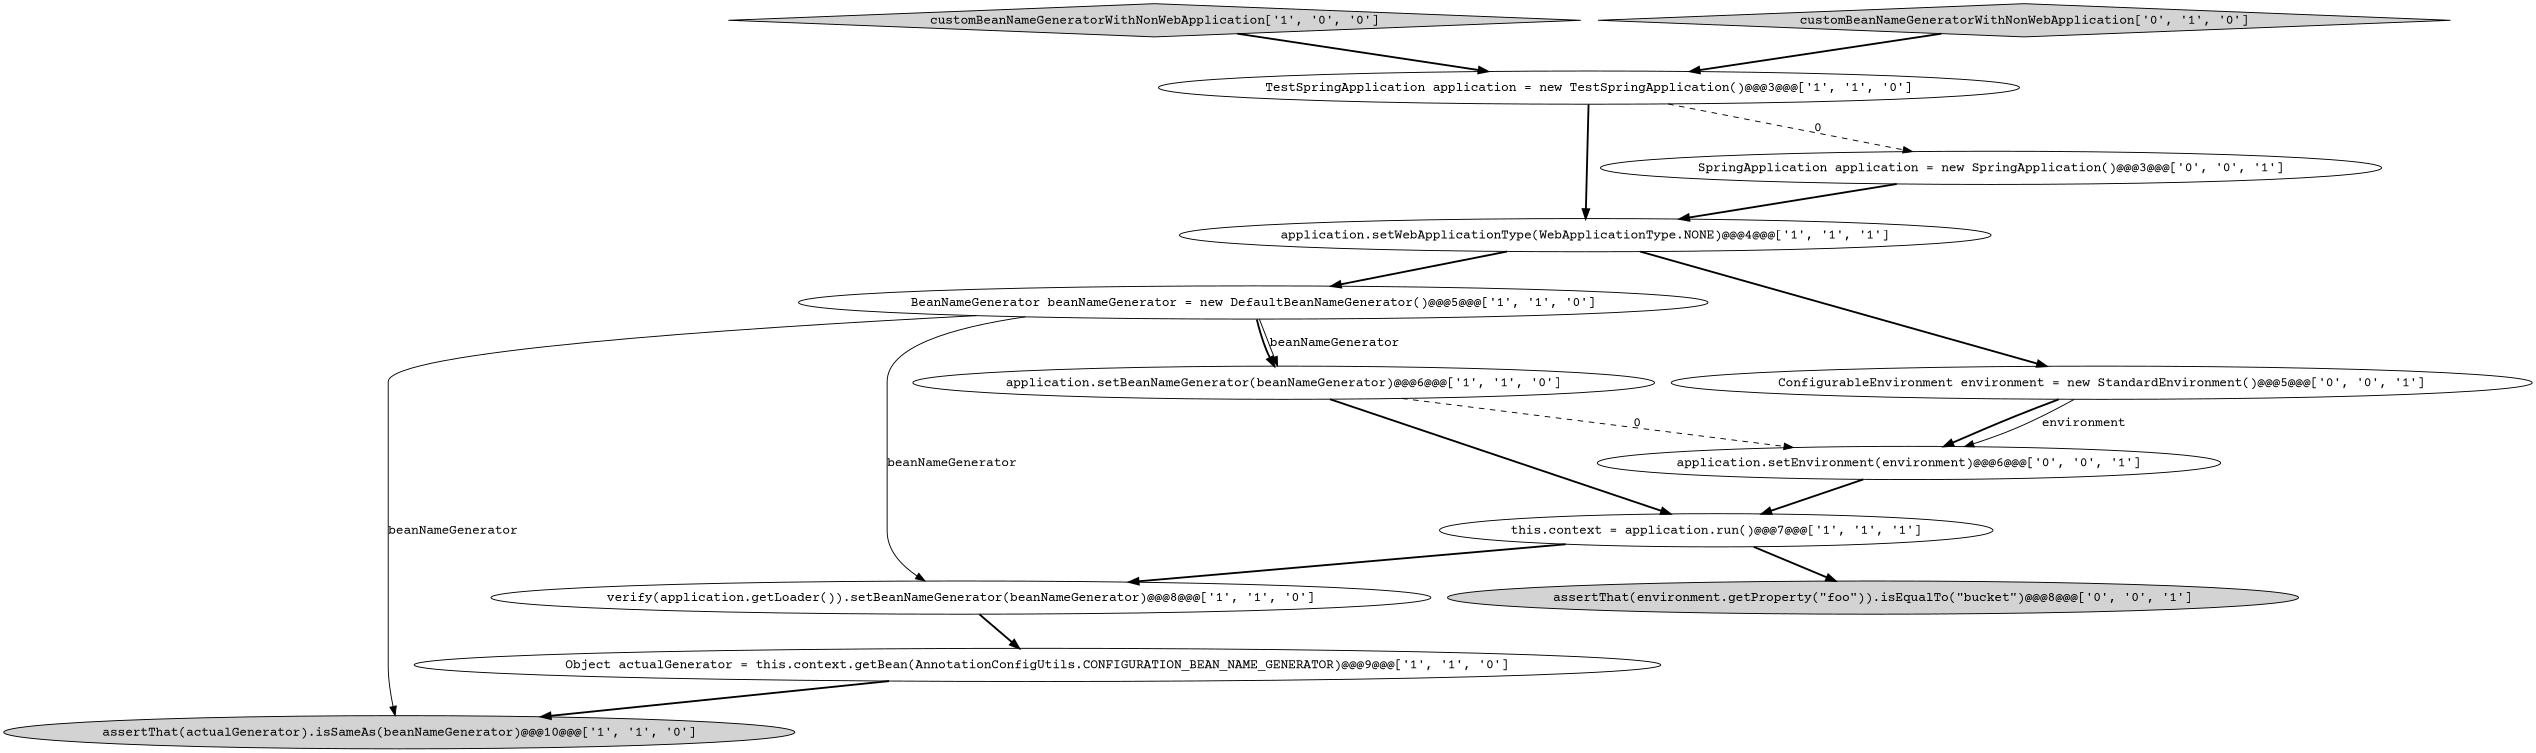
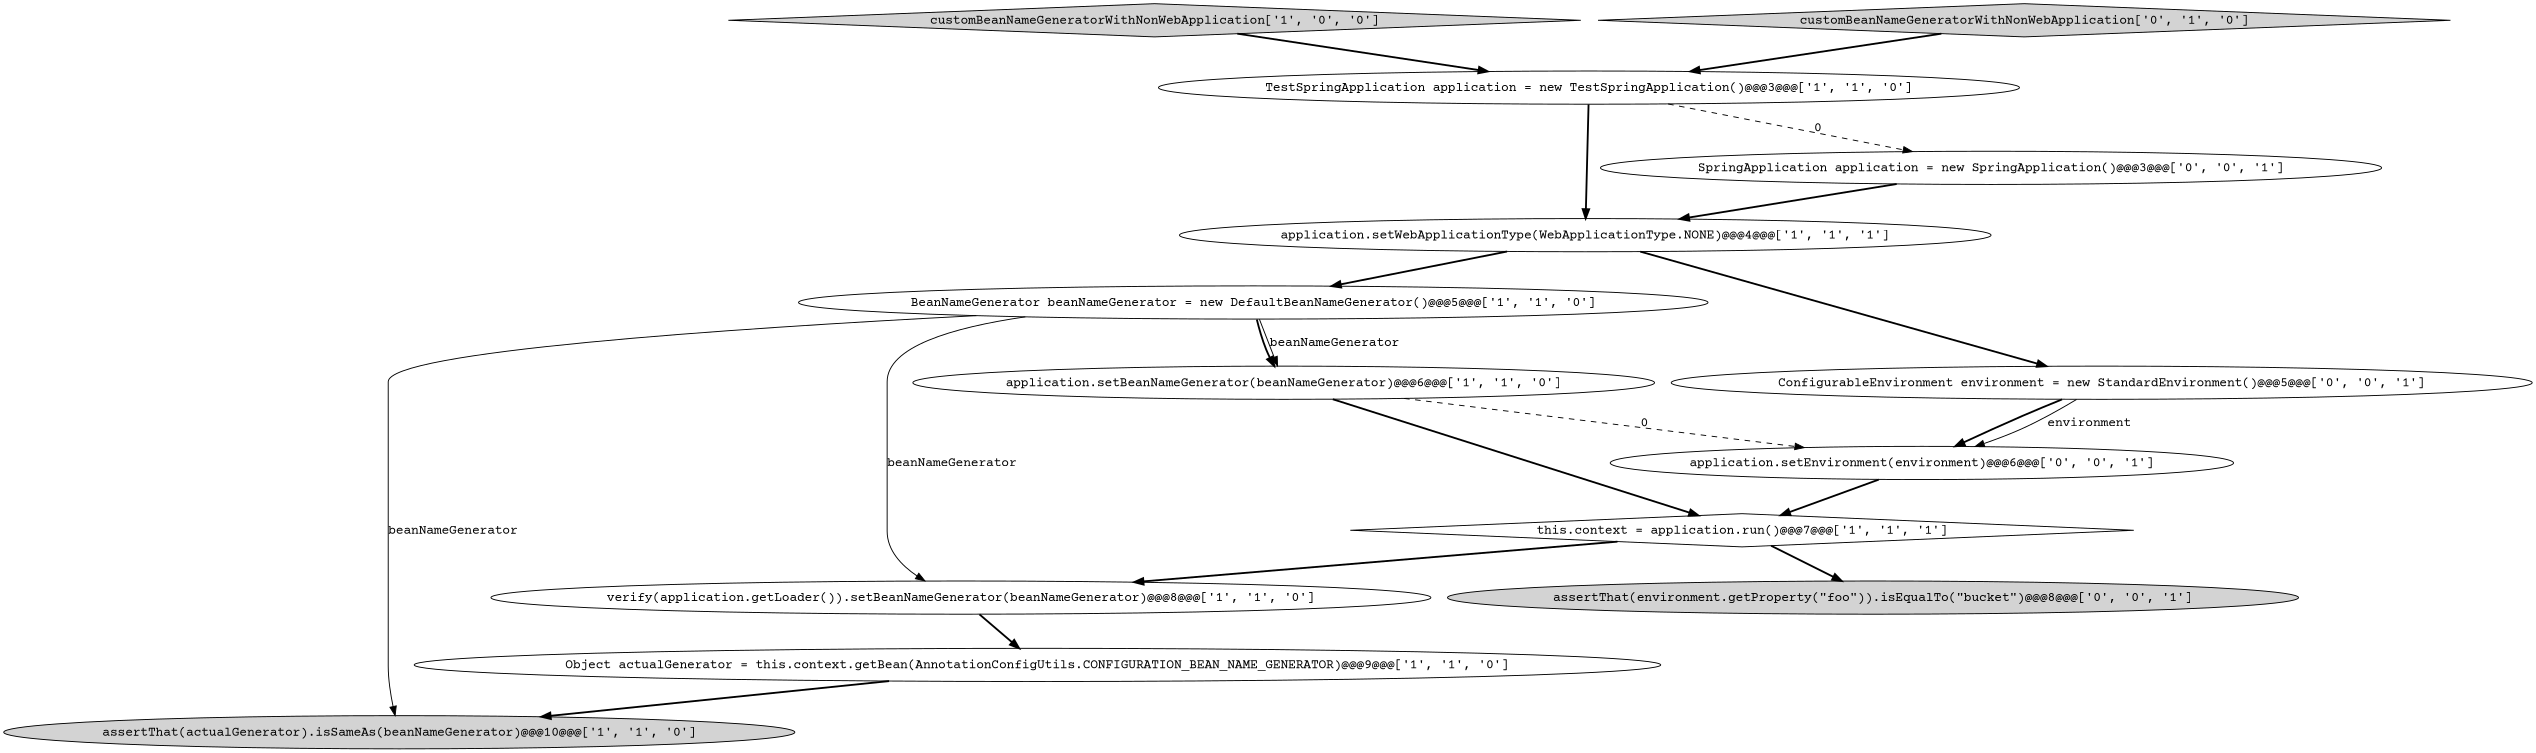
(1716, 530) -> (1742, 530)
